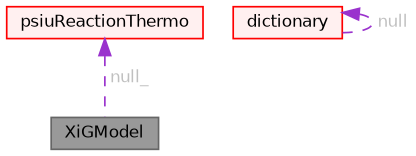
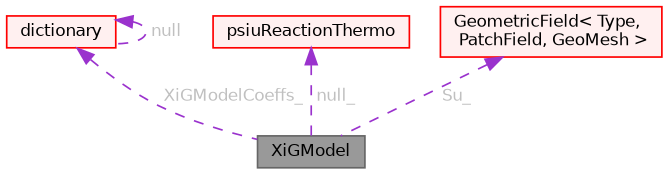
none -> (551, 32)
none -> (169, 110)
